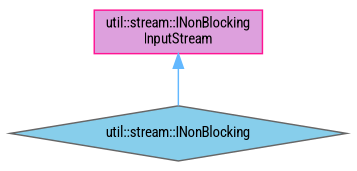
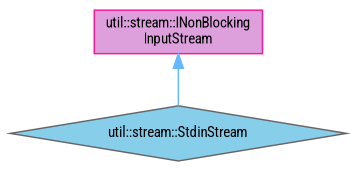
(178, 133) -> (178, 133)
